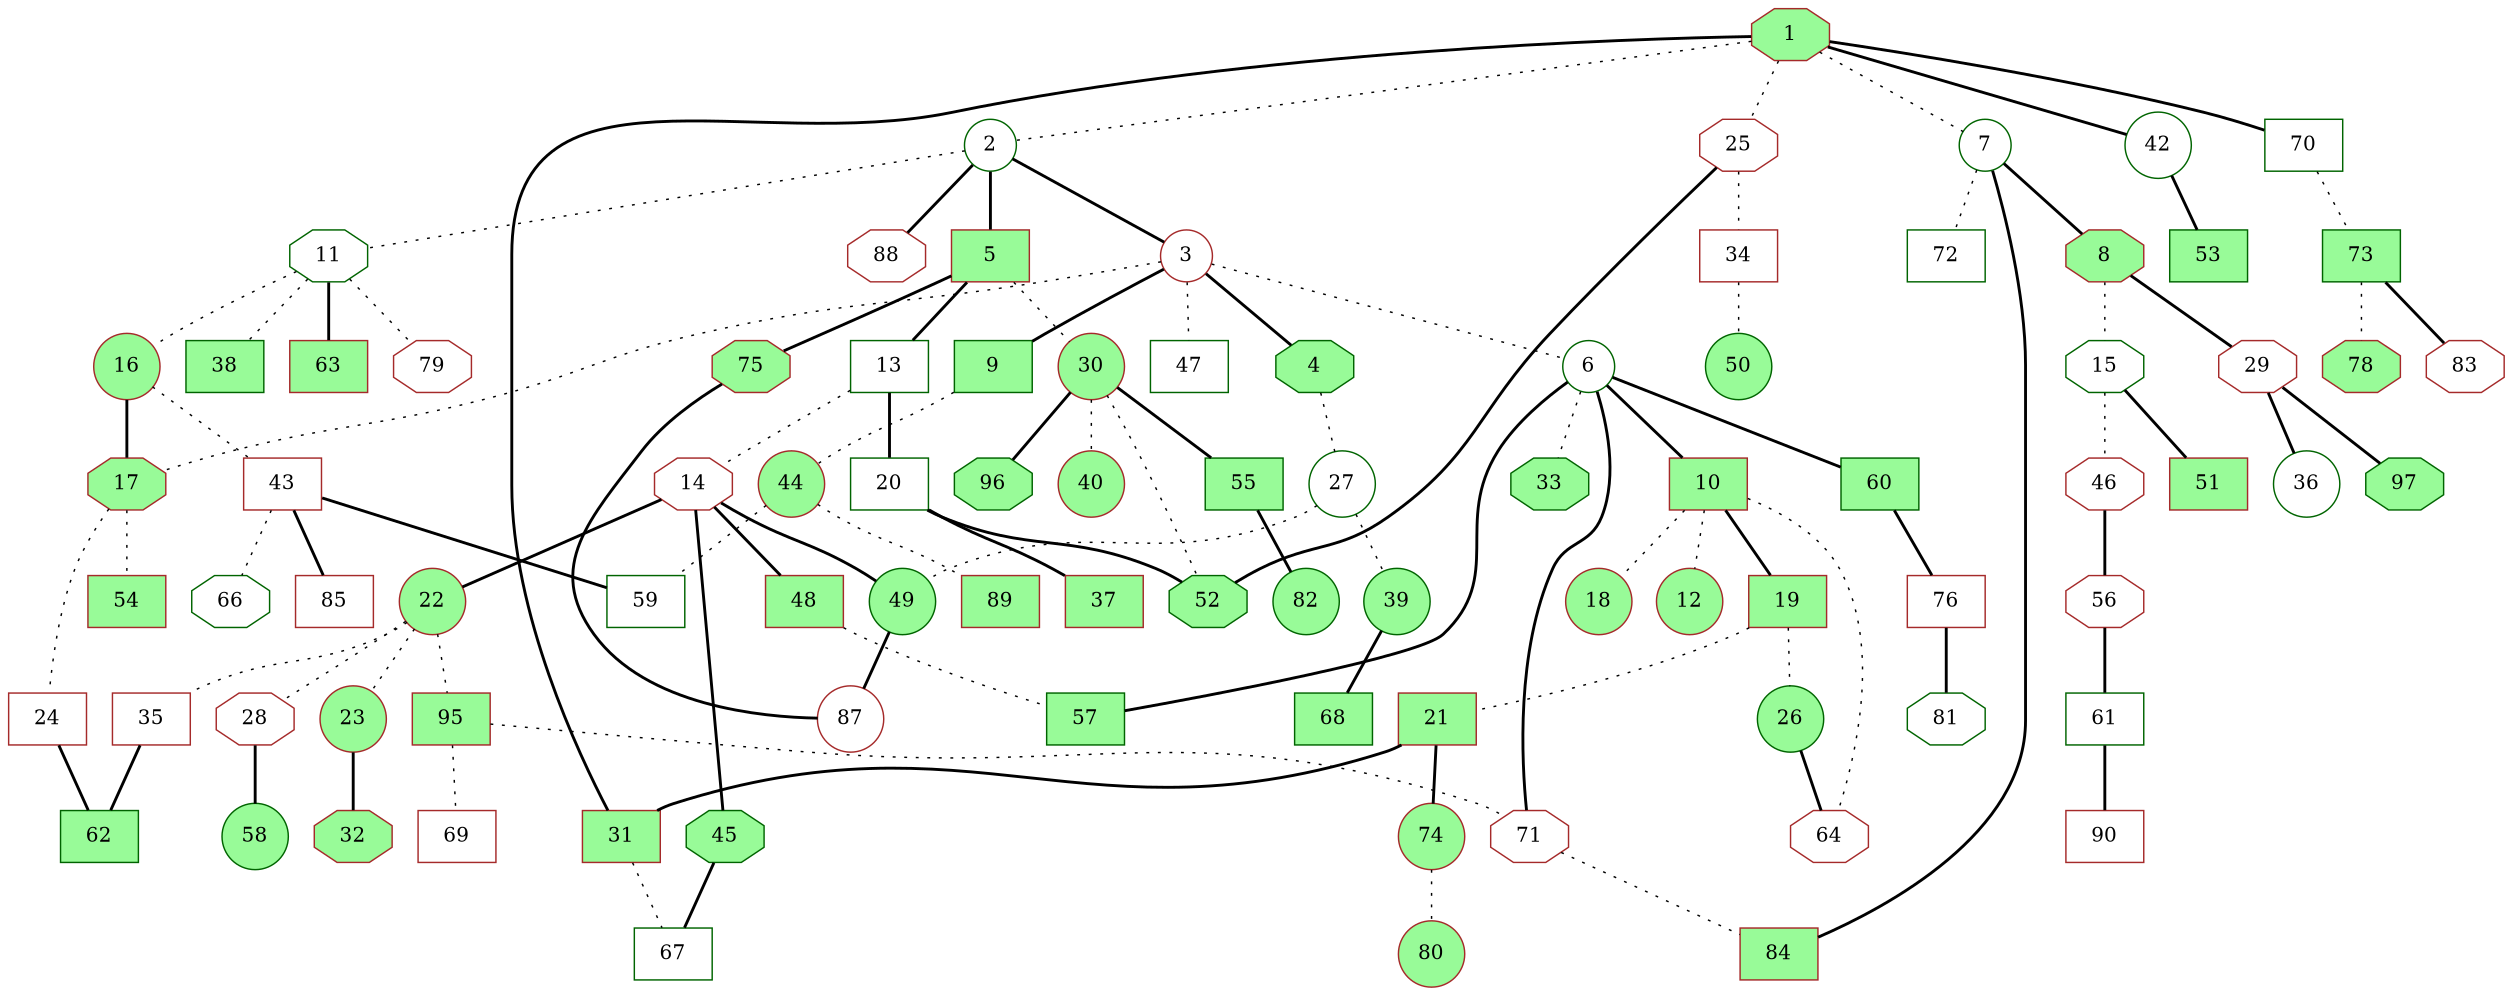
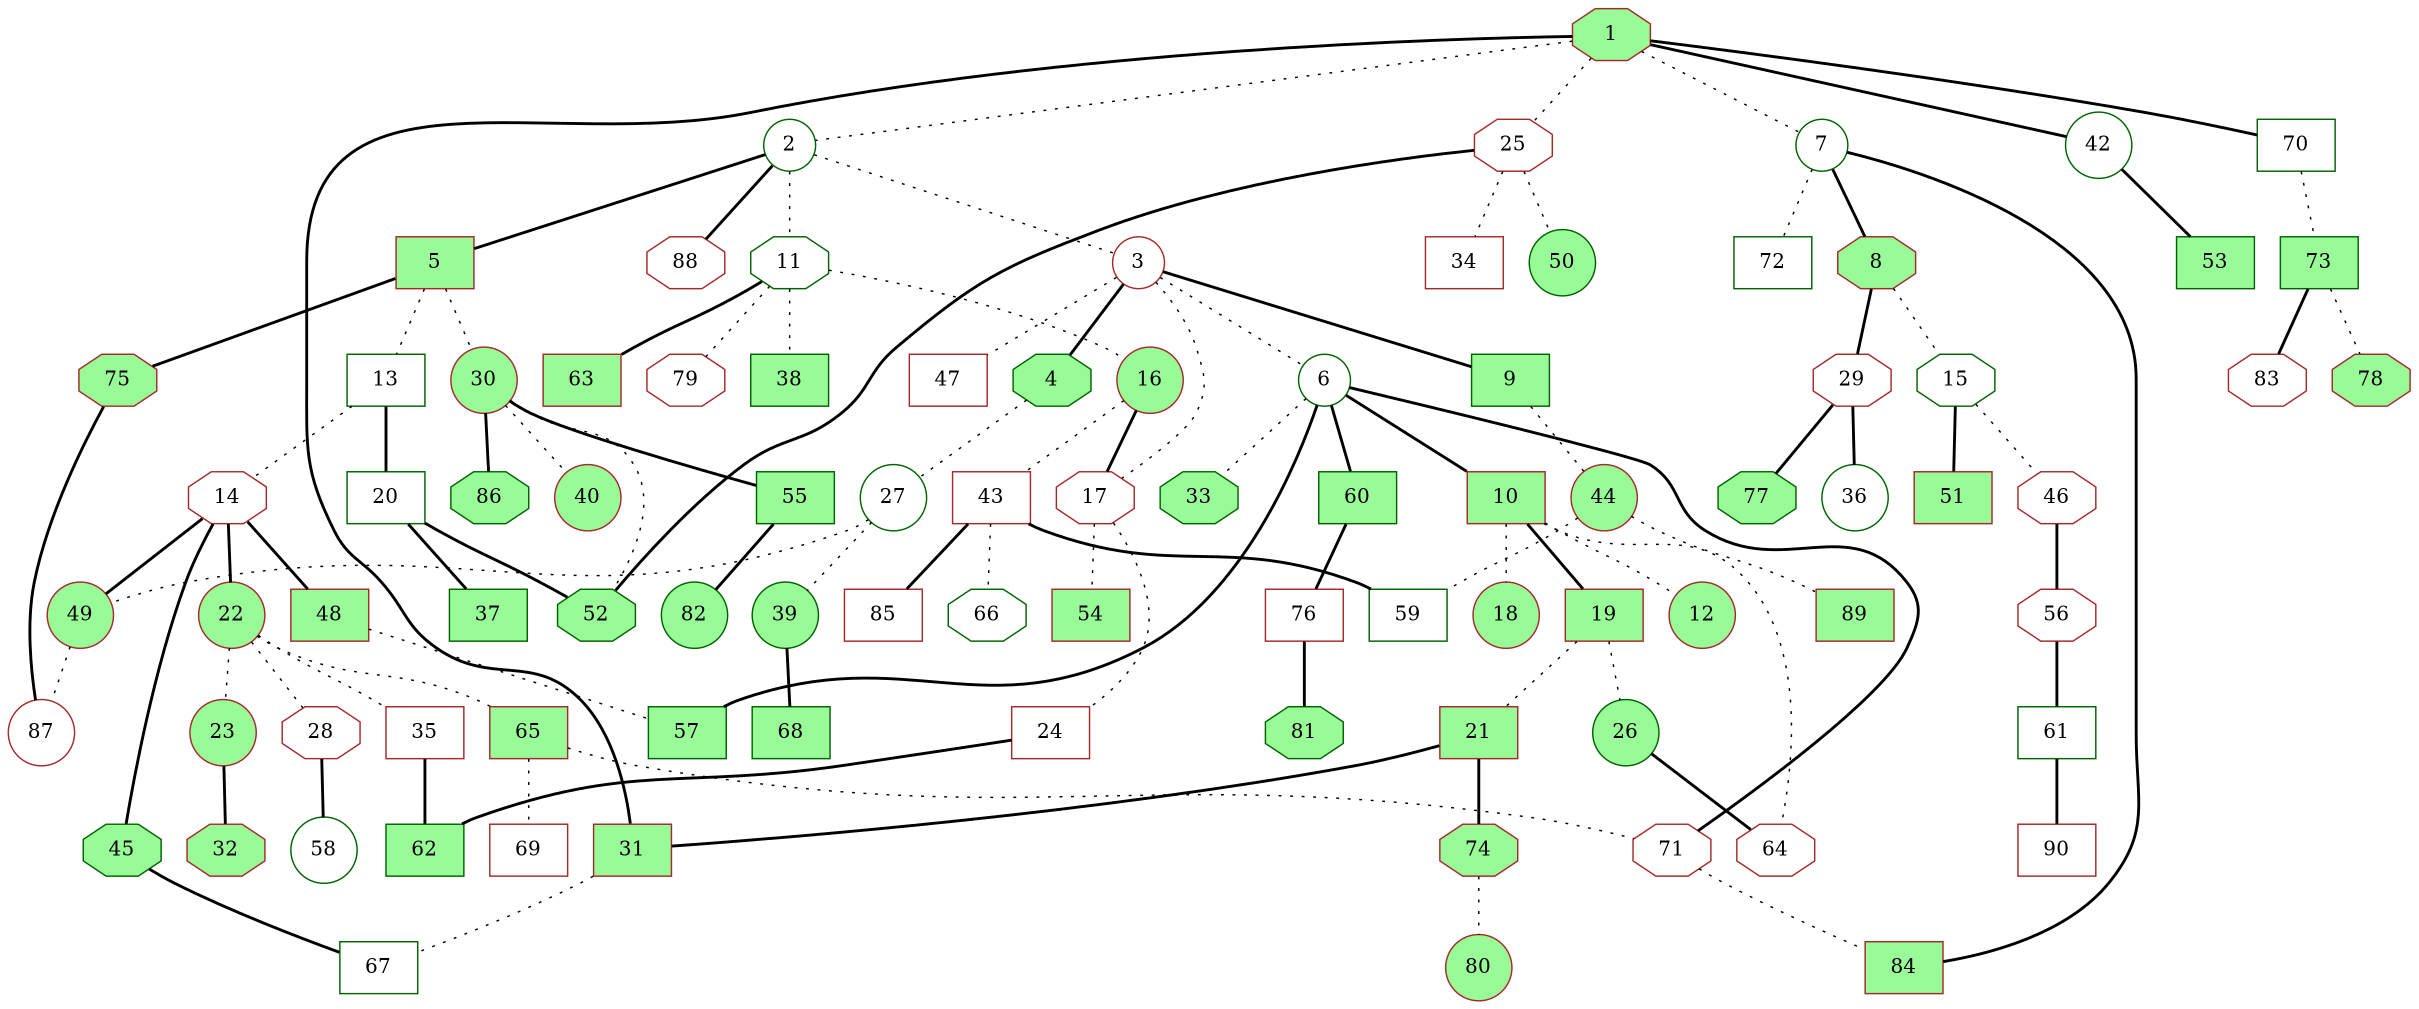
(1088, 201) -> (964, 204)
(1739, 308) -> (1537, 202)
(940, 311) -> (411, 322)
(1189, 367) -> (948, 380)
(127, 484) -> (1095, 498)
(993, 484) -> (490, 498)
(2405, 484) -> (1757, 498)
(902, 602) -> (80, 615)
(1104, 602) -> (488, 615)
(877, 660) -> (61, 674)
(451, 719) -> (529, 733)
(1946, 719) -> (1304, 733)
(255, 836) -> (324, 850)
(1432, 836) -> (1479, 850)
